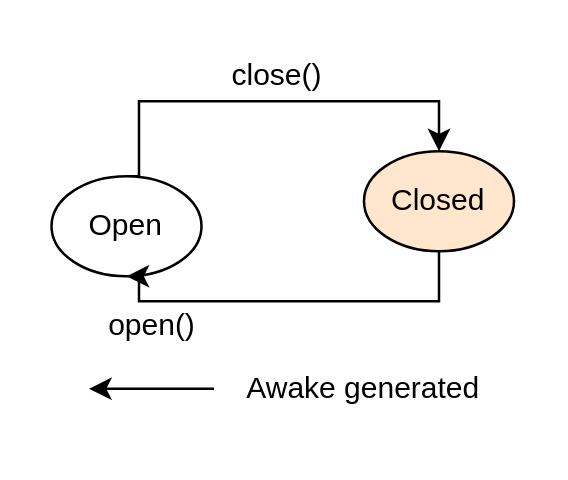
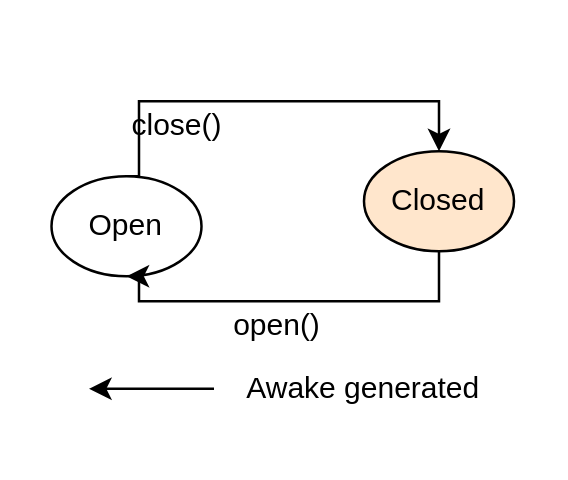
(276, 76) -> (176, 126)
(151, 326) -> (276, 326)
